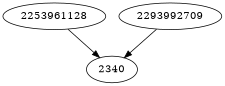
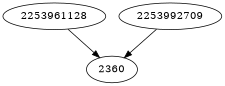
(170, 16) -> (170, 16)
(112, 69) -> (112, 69)
